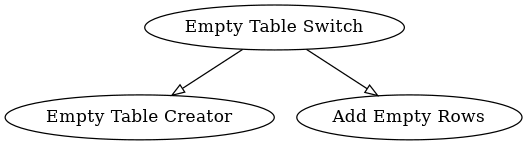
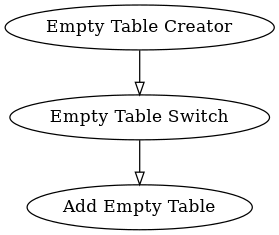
(213, 69) -> (140, 66)
(409, 117) -> (140, 207)
